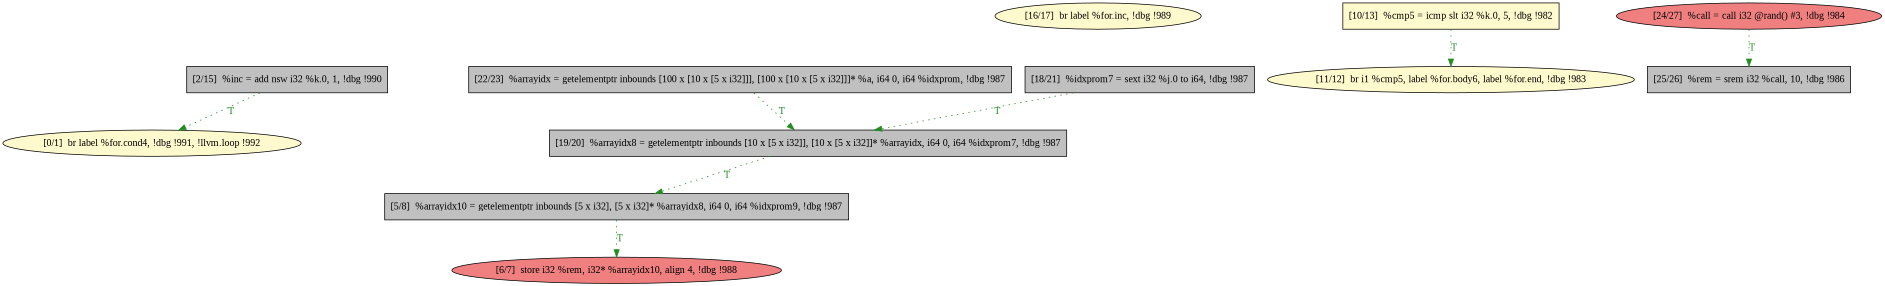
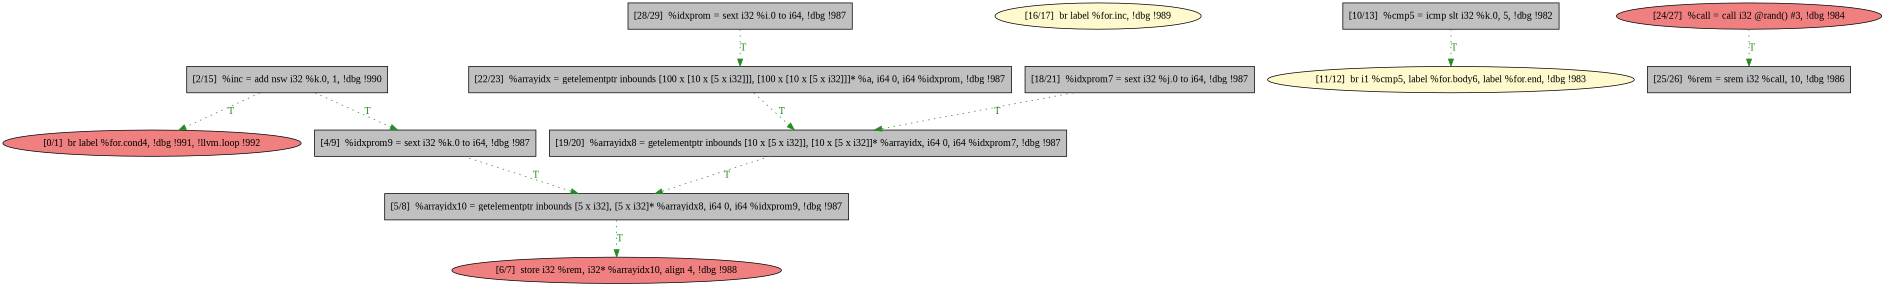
none -> (740, 16)
(1451, 16) -> (1451, 16)
(152, 143) -> (152, 143)
none -> (425, 143)
